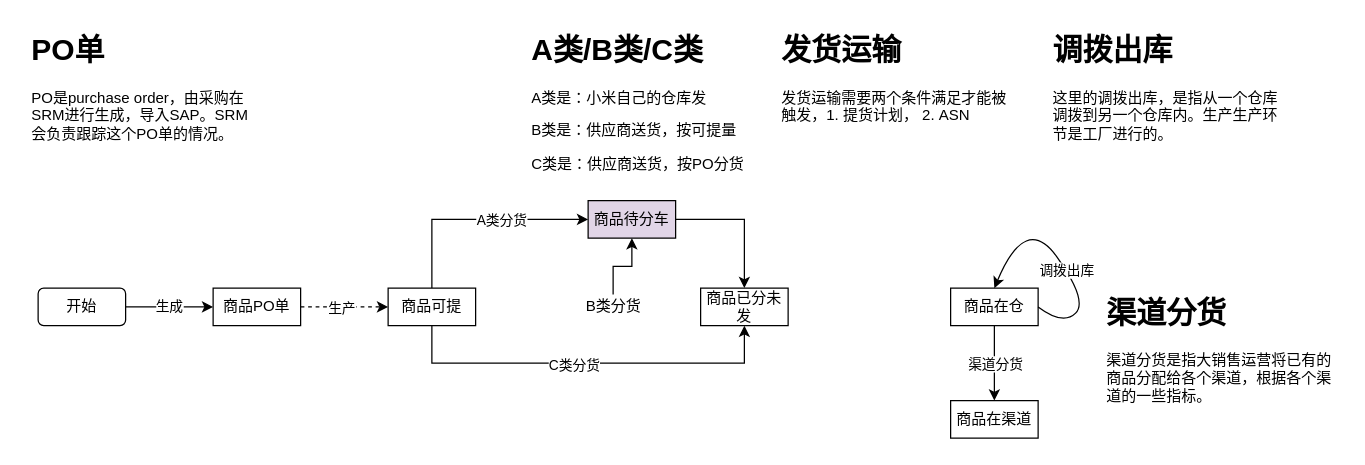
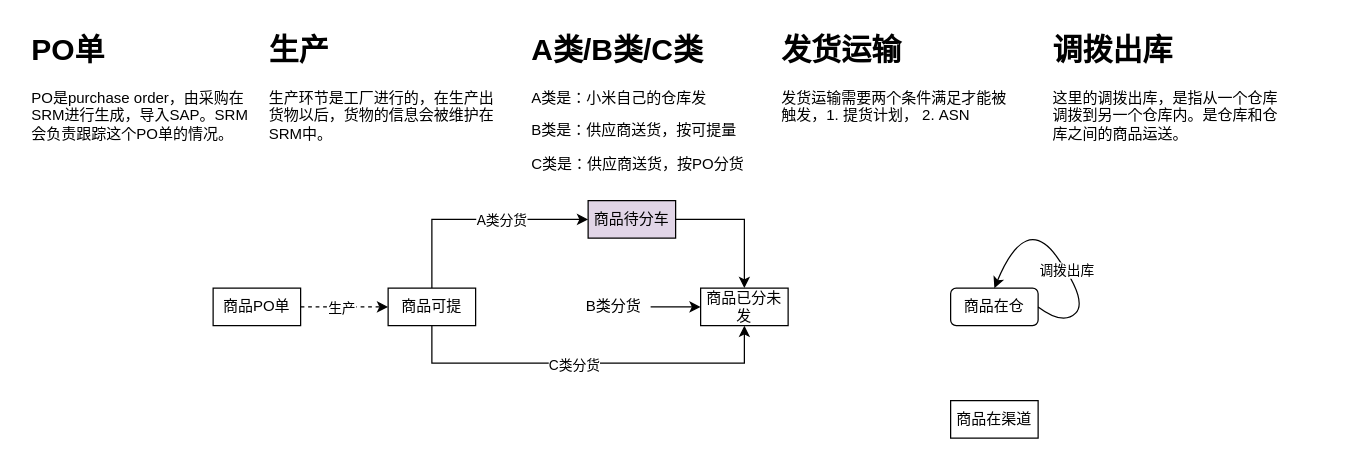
(1167, 49) -> (1167, 49)
none -> (382, 101)
(618, 266) -> (672, 307)
(82, 307) -> none
(165, 307) -> none
(994, 307) -> (994, 307)
(994, 359) -> none
(1219, 363) -> none
